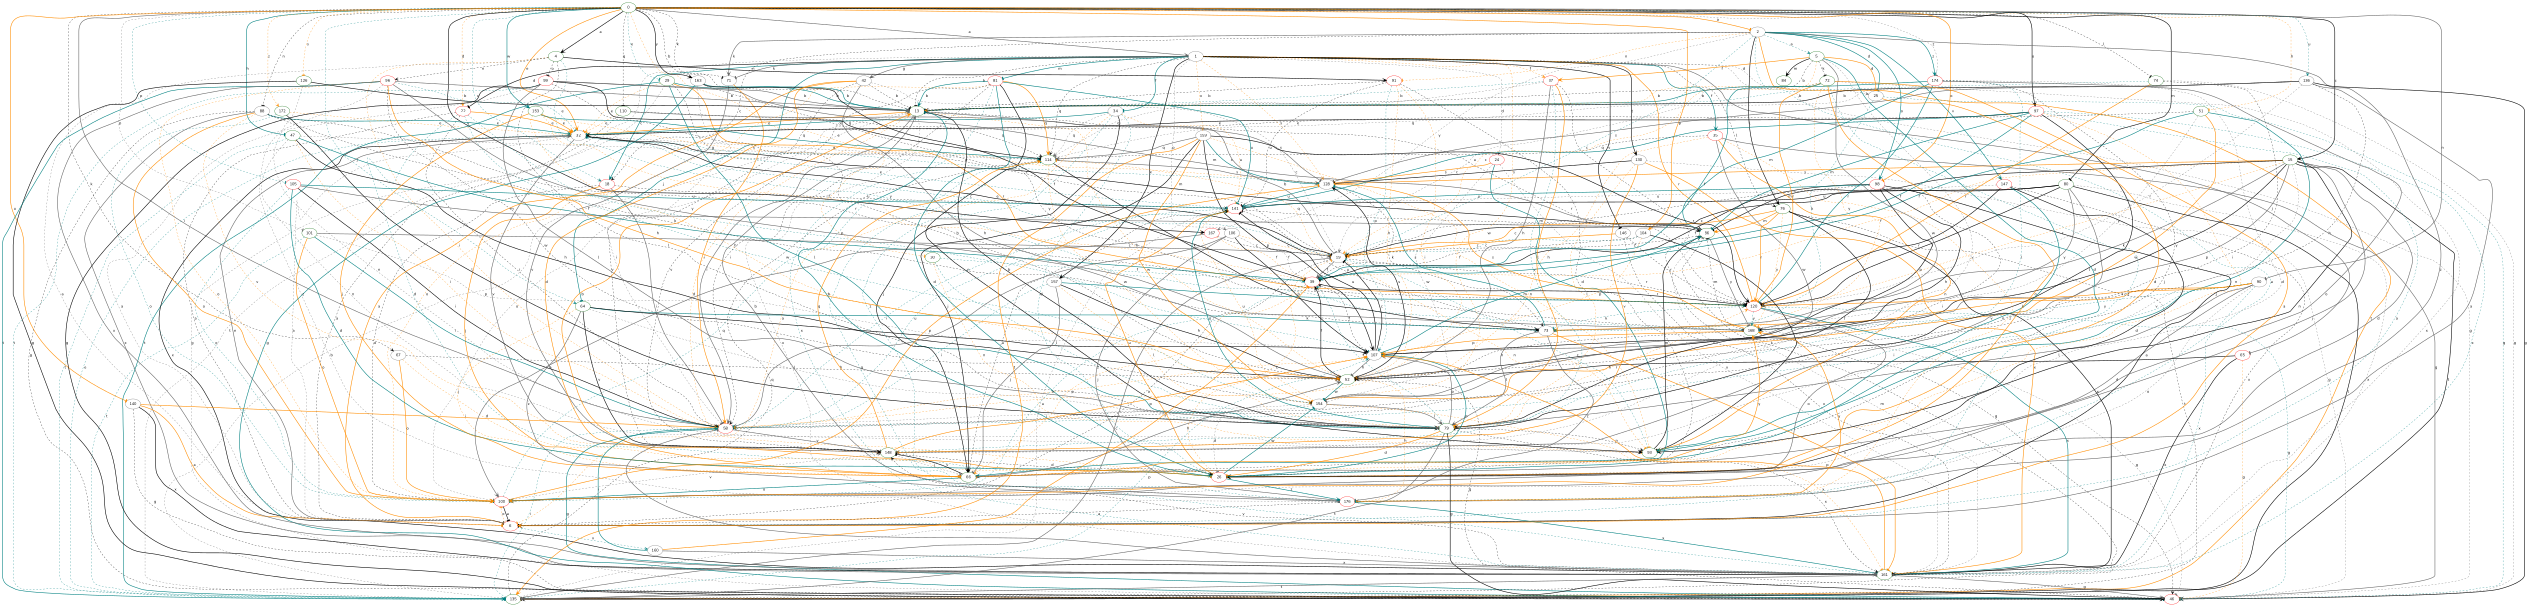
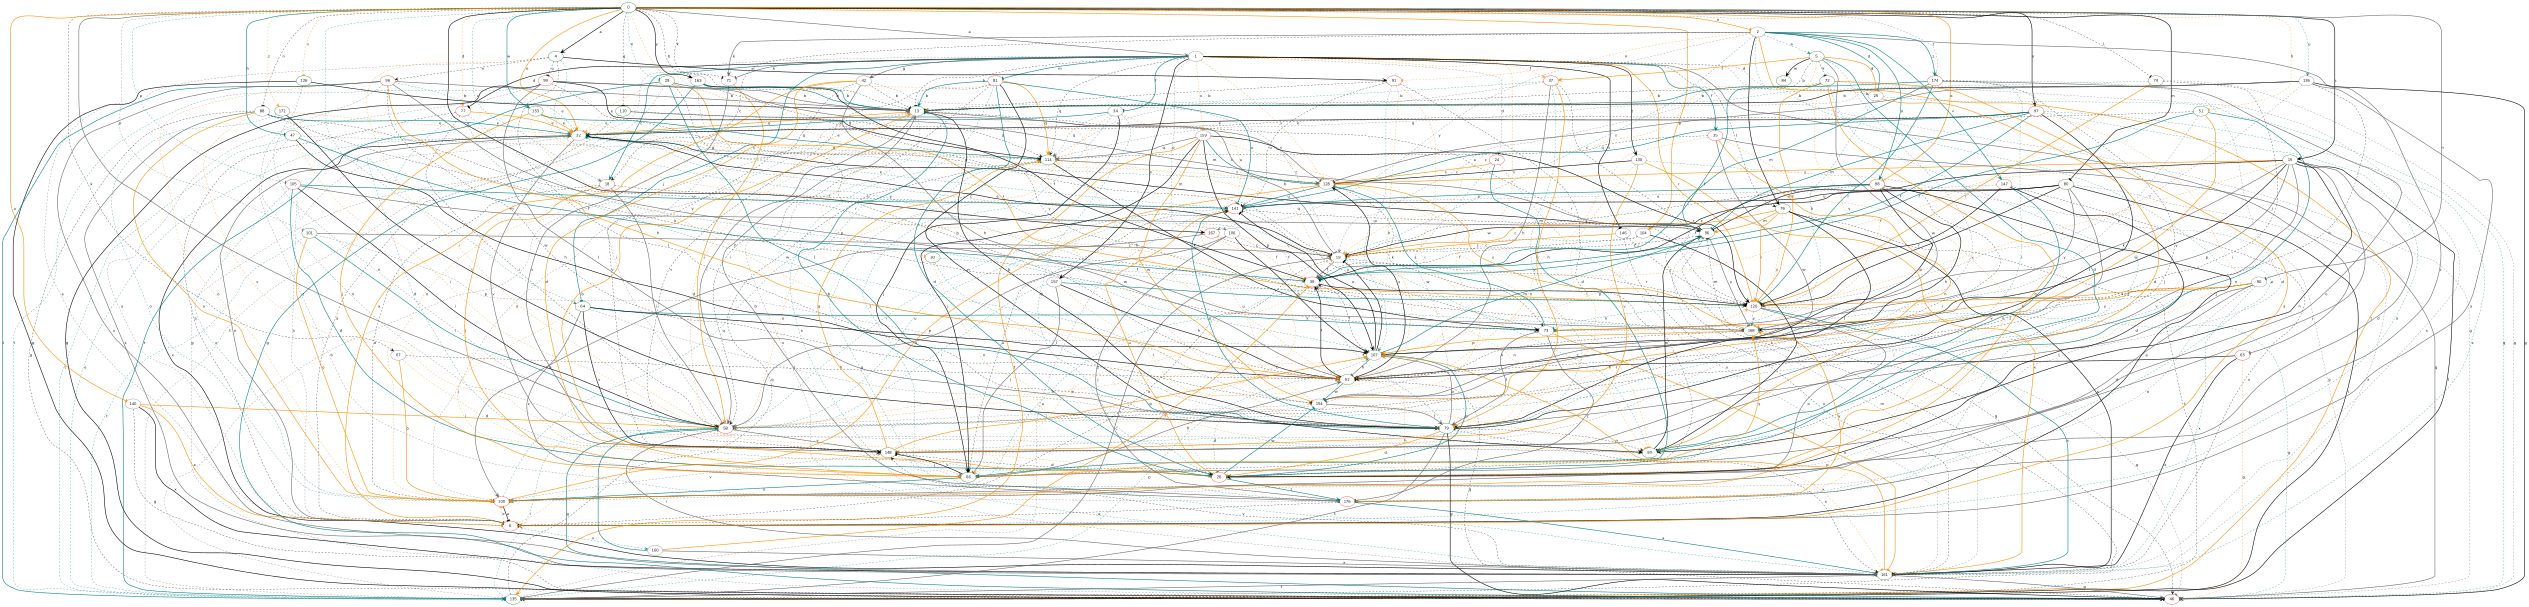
(1683, 427) -> (1683, 427)
